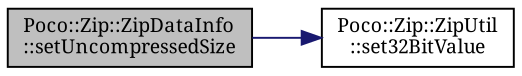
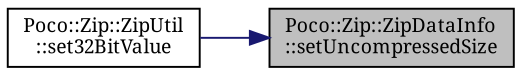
(277, 38) -> (225, 38)
